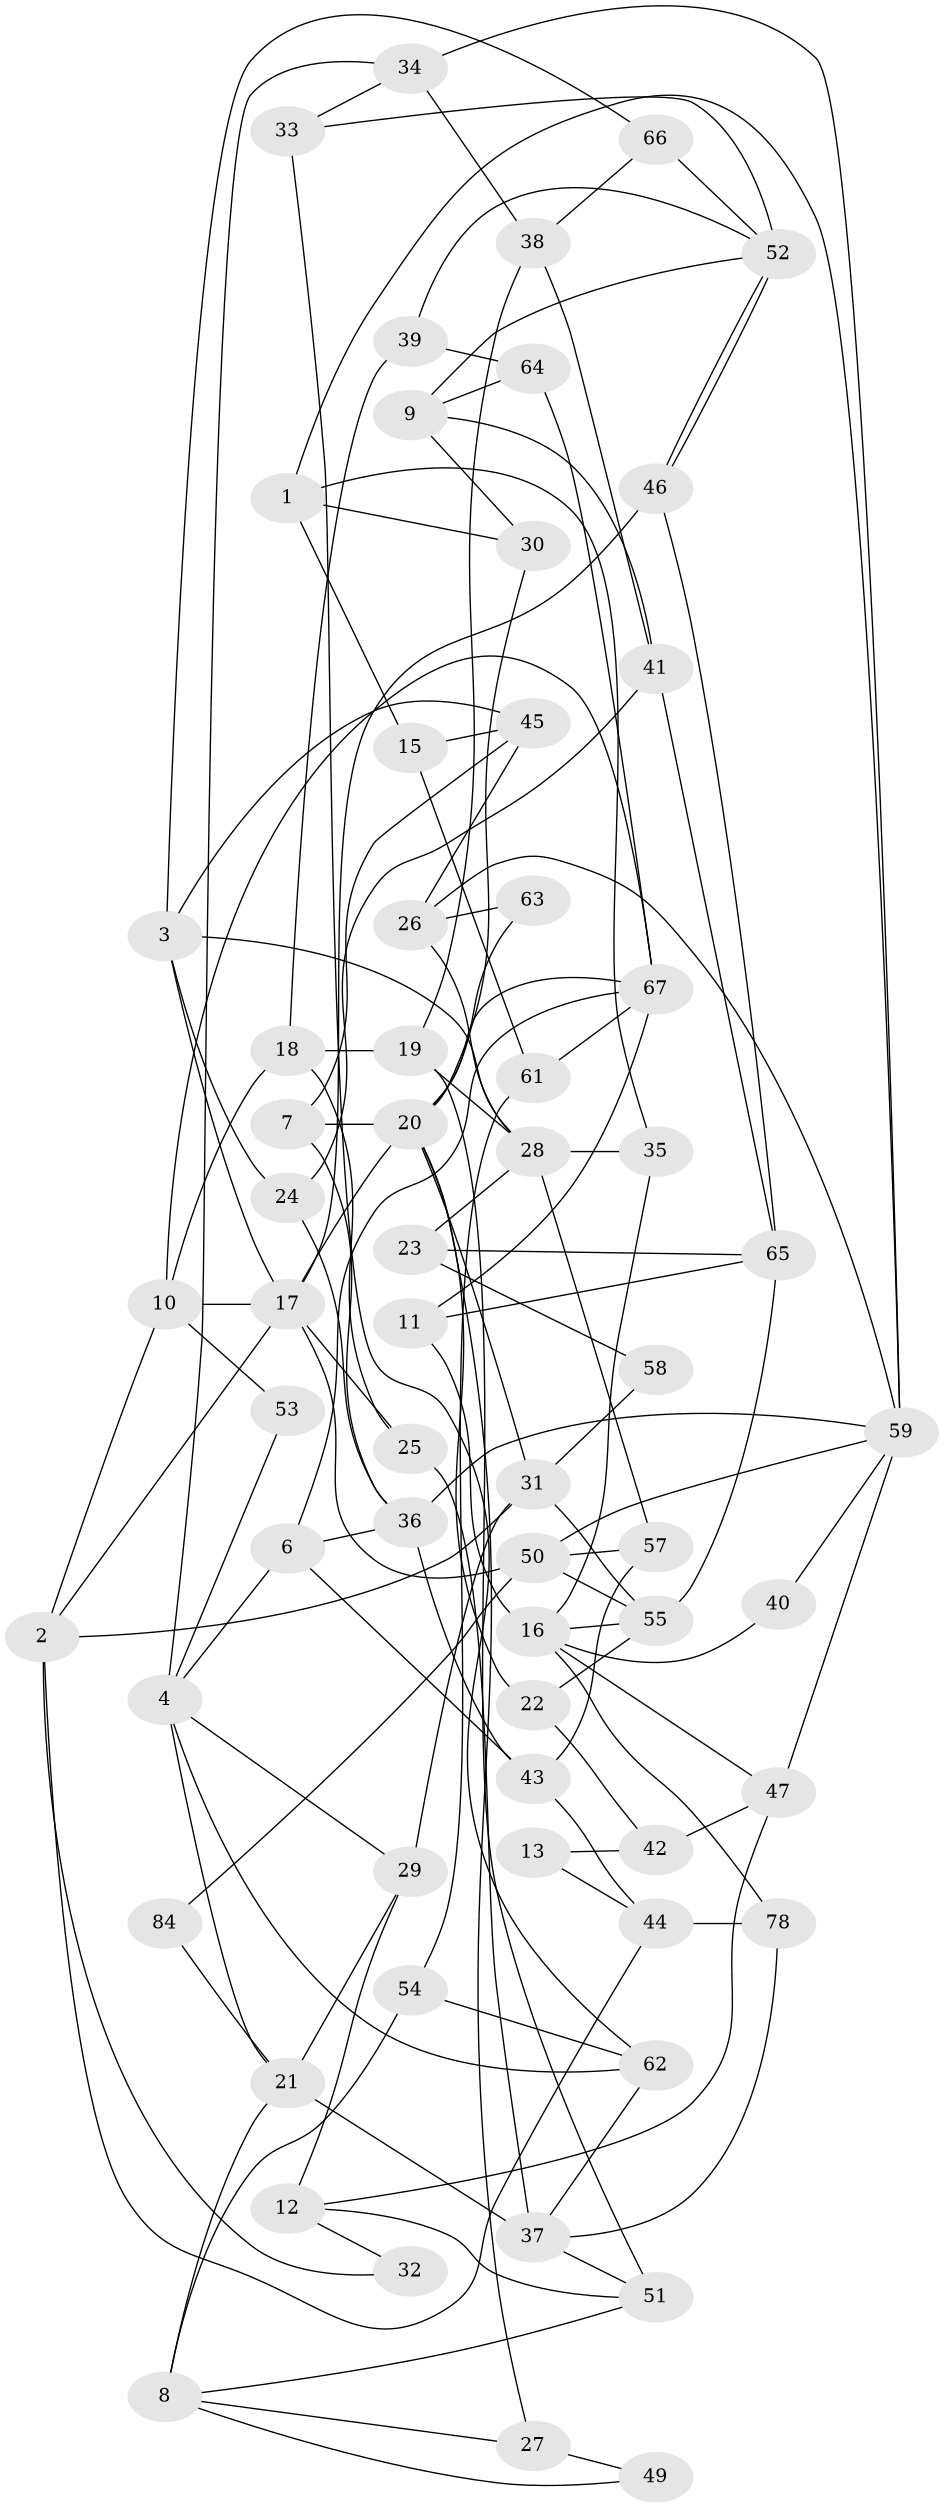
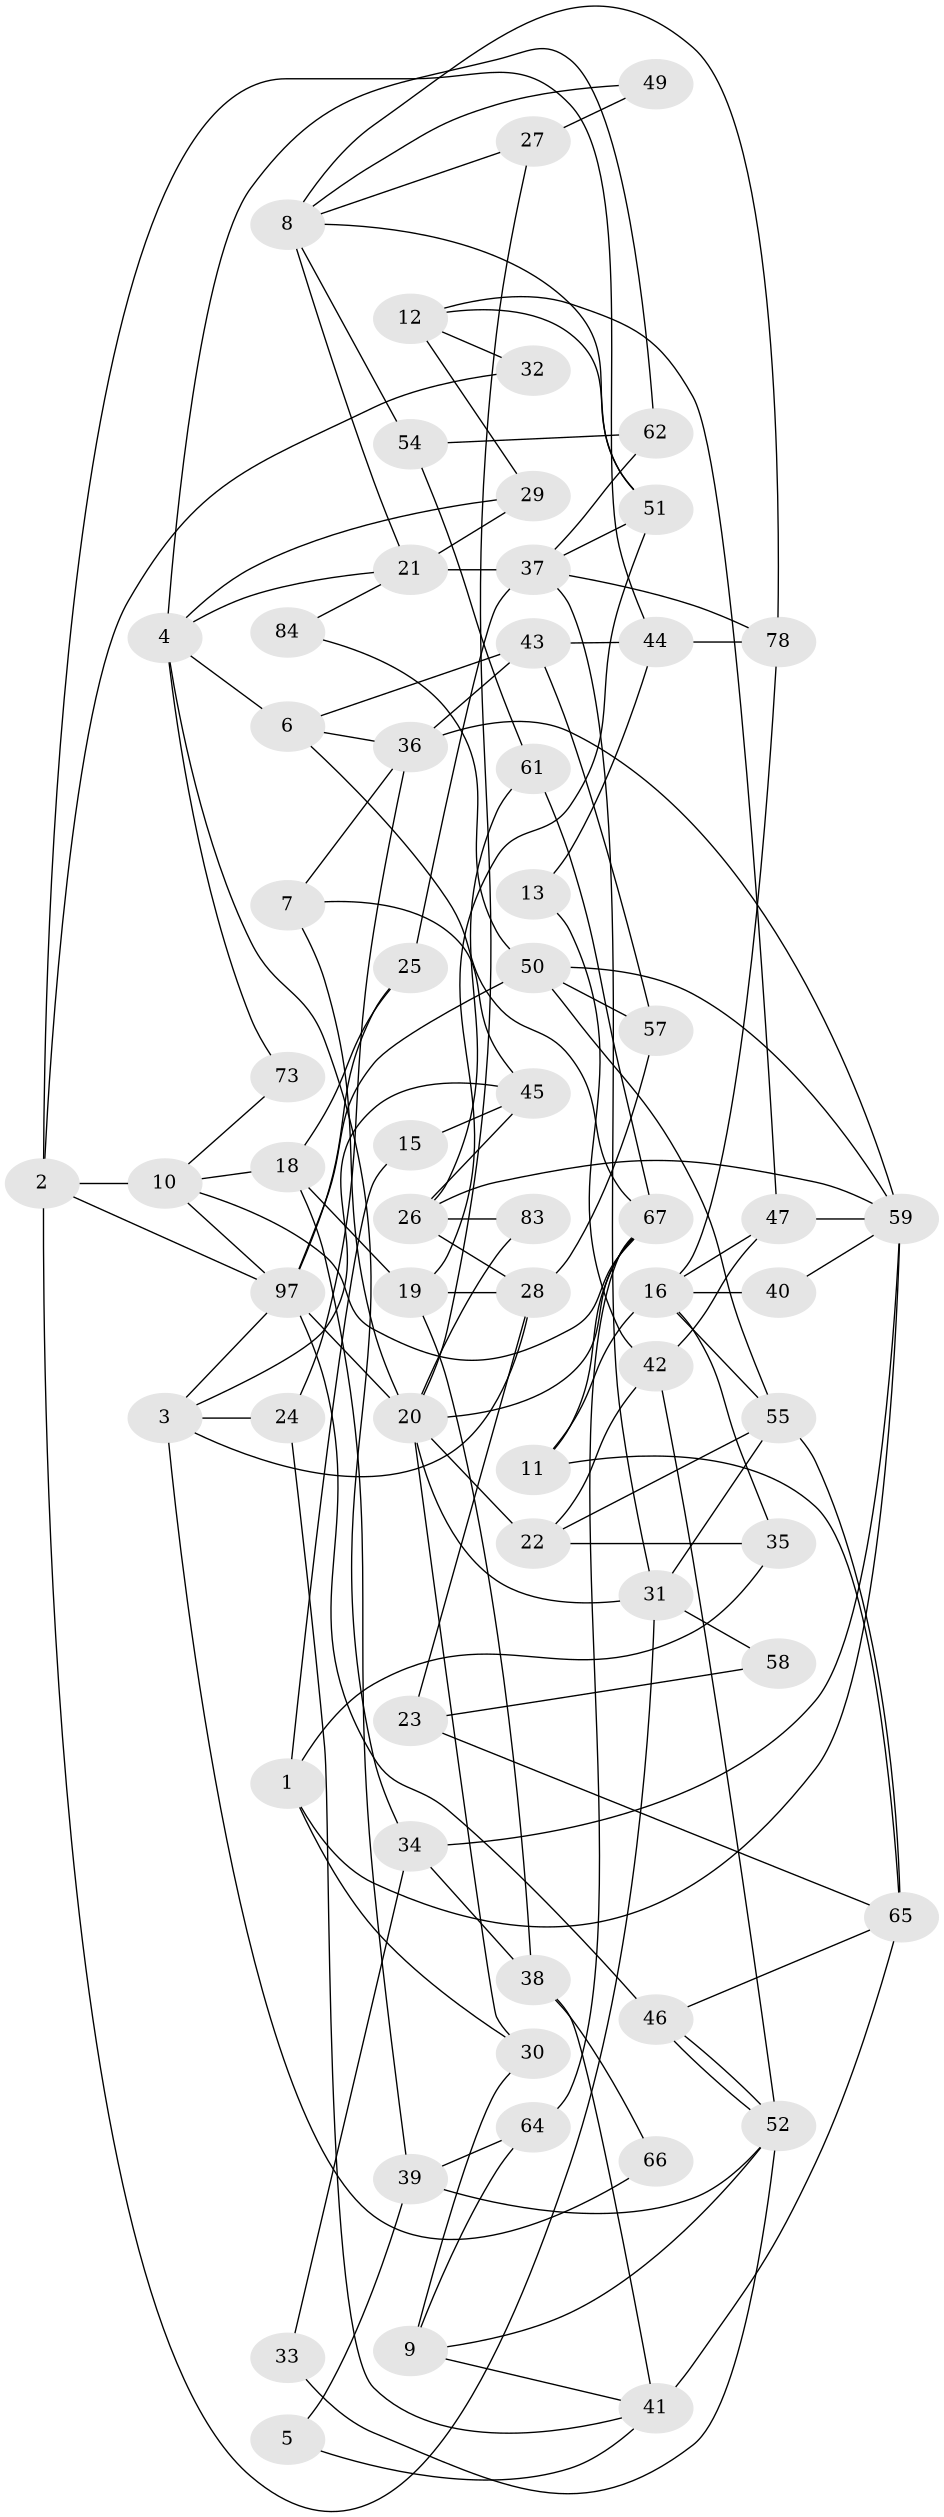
none -> (724, 96)
(718, 197) -> (722, 1745)
(533, 901) -> (533, 1219)
(477, 927) -> (476, 1027)
(603, 1152) -> (656, 1544)
(288, 1304) -> (288, 1293)
(359, 1304) -> none
(288, 1411) -> (288, 1077)
(451, 1671) -> (613, 1102)
none -> (288, 2440)
